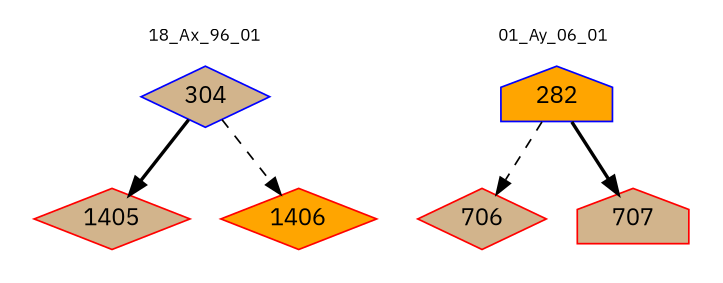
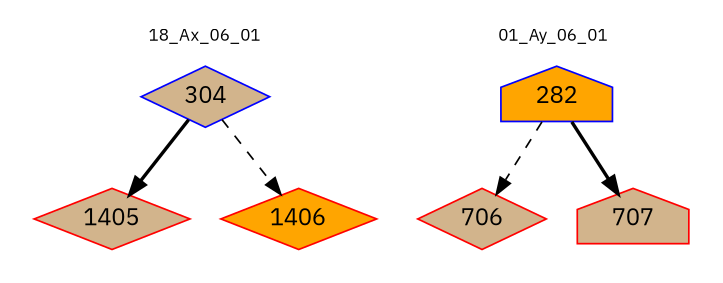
(205, 36) -> (205, 36)
